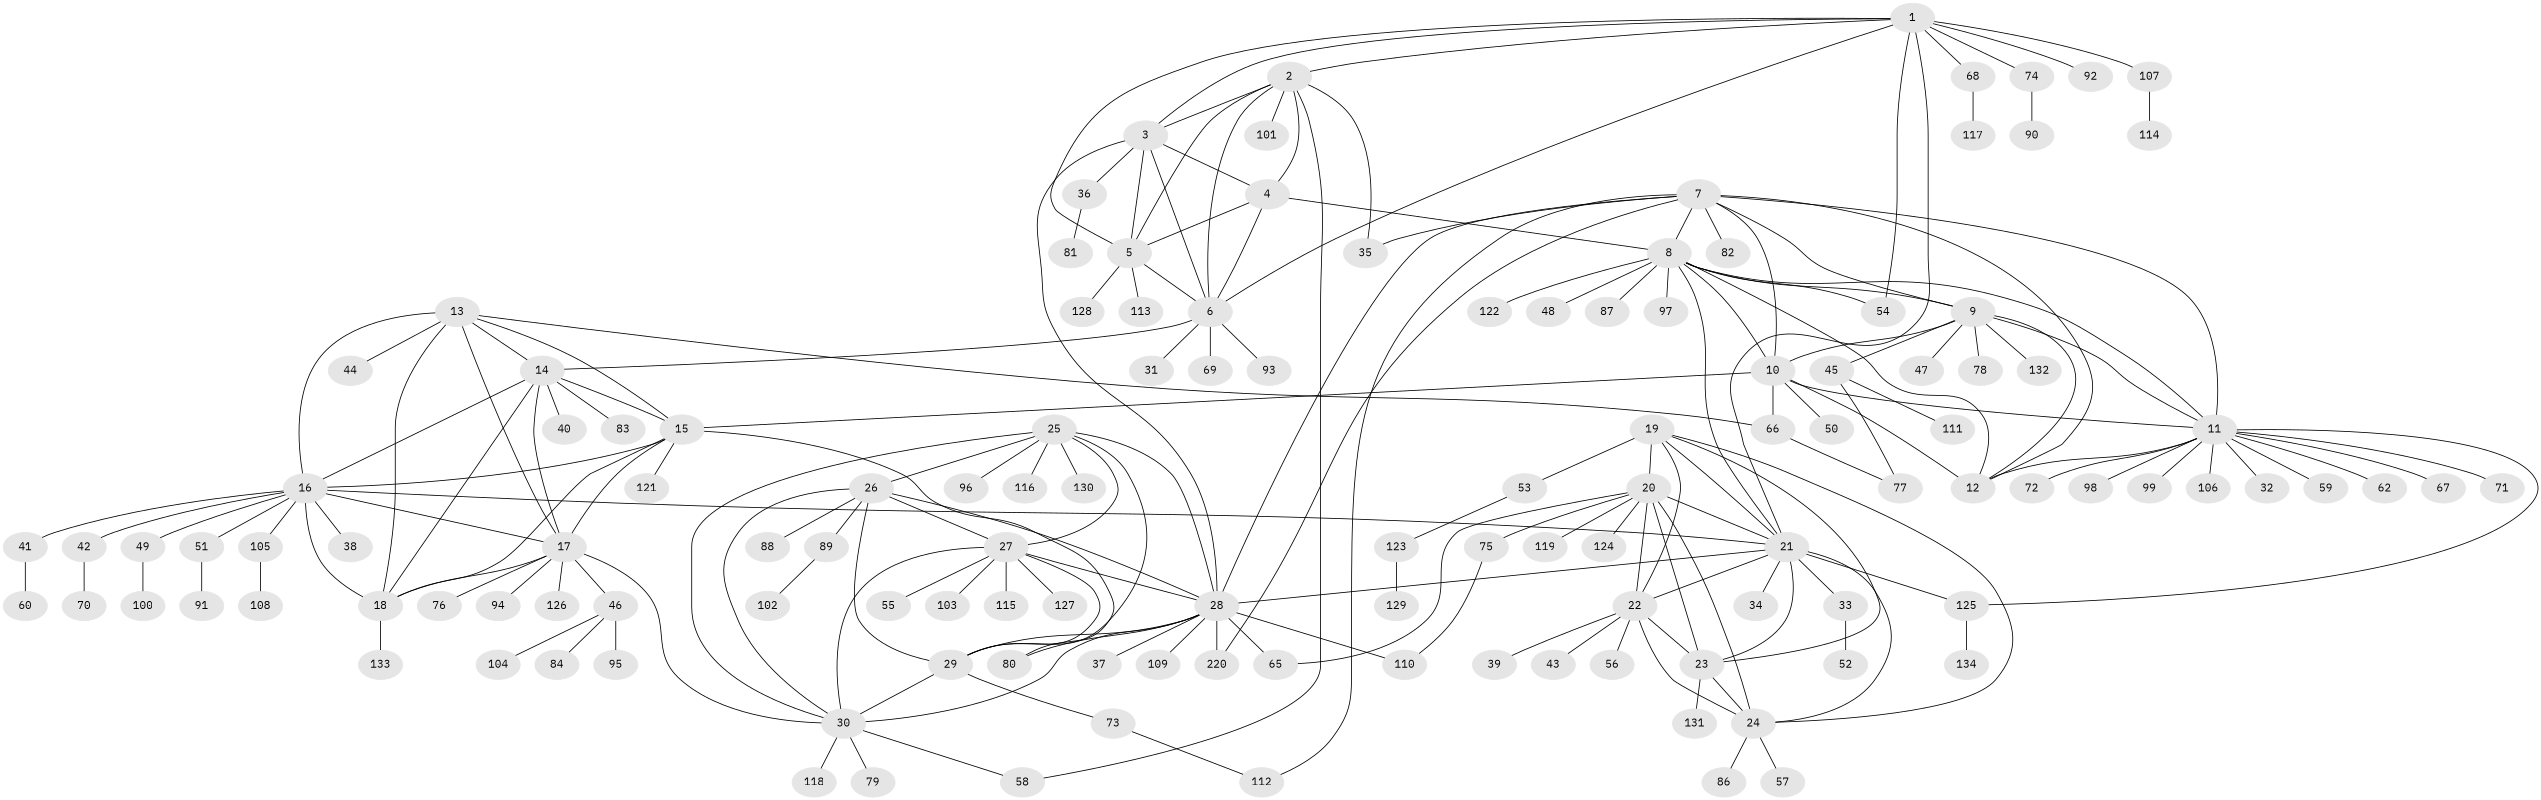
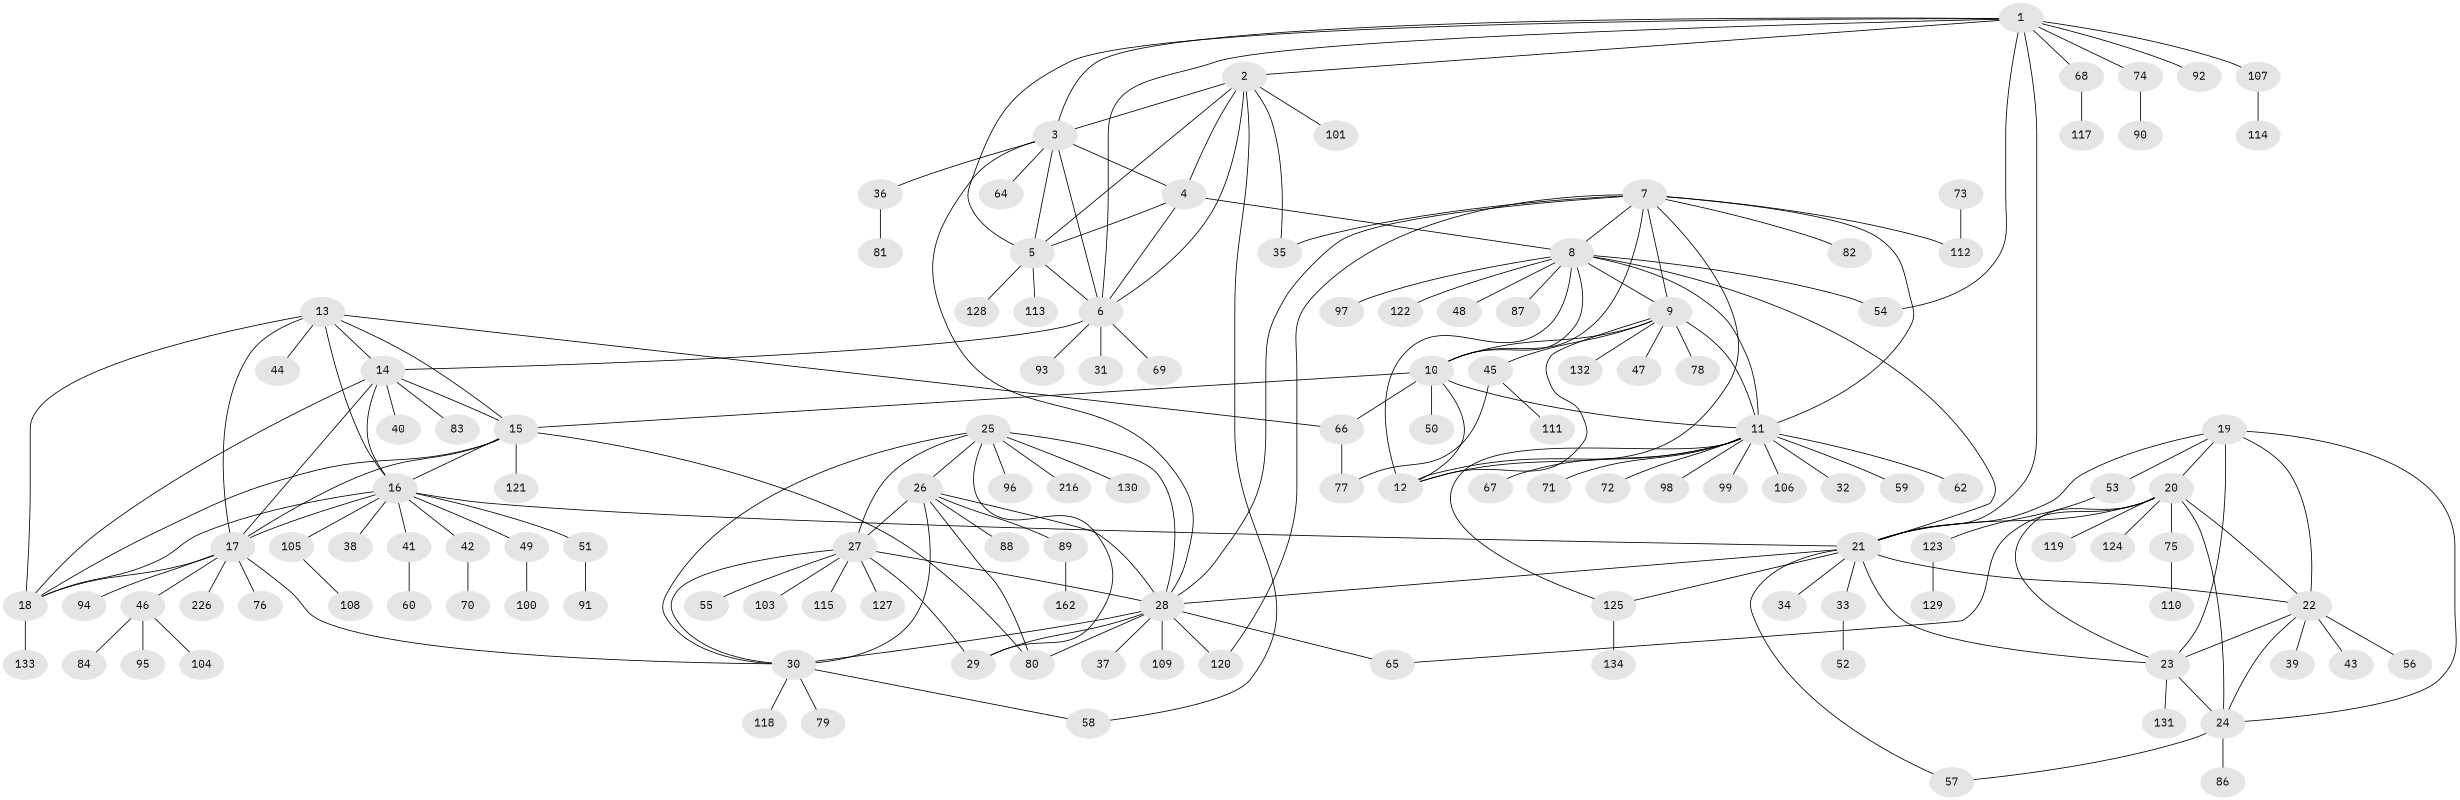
none -> (1001, 194)
(1025, 488) -> (1069, 488)
(557, 606) -> (202, 606)
(768, 606) -> (1066, 606)
(855, 608) -> (992, 578)
(1311, 635) -> none
(1889, 651) -> (1786, 669)
(1217, 665) -> (1221, 665)
(897, 694) -> none
(1030, 697) -> none
